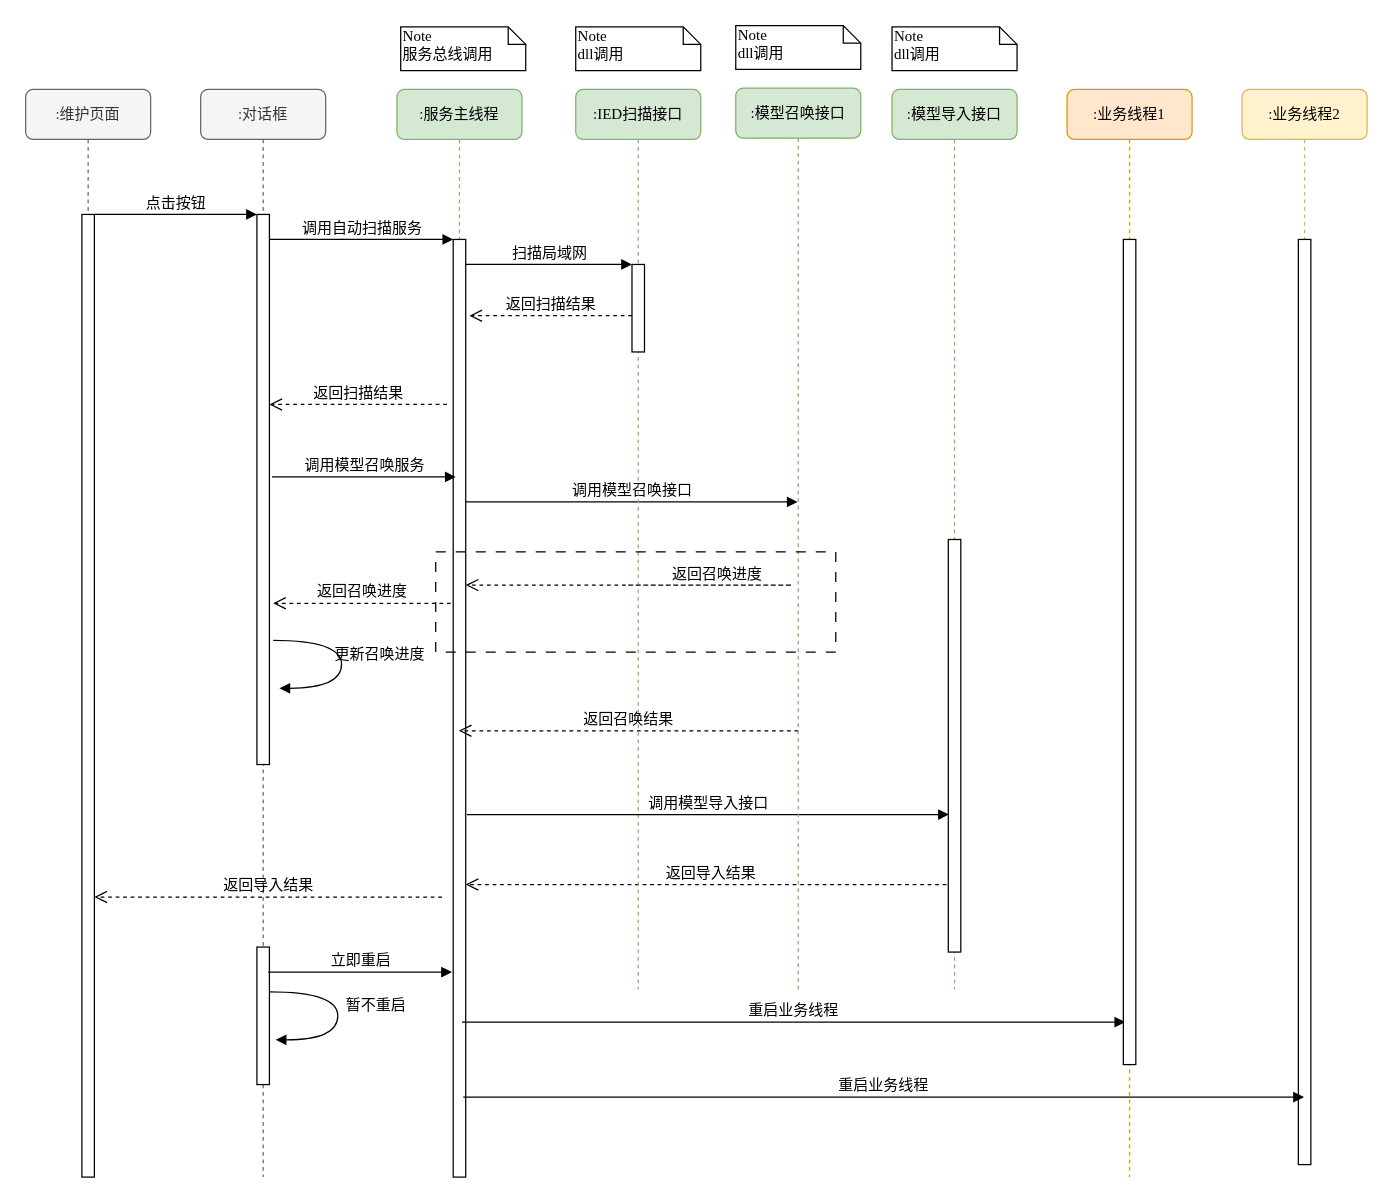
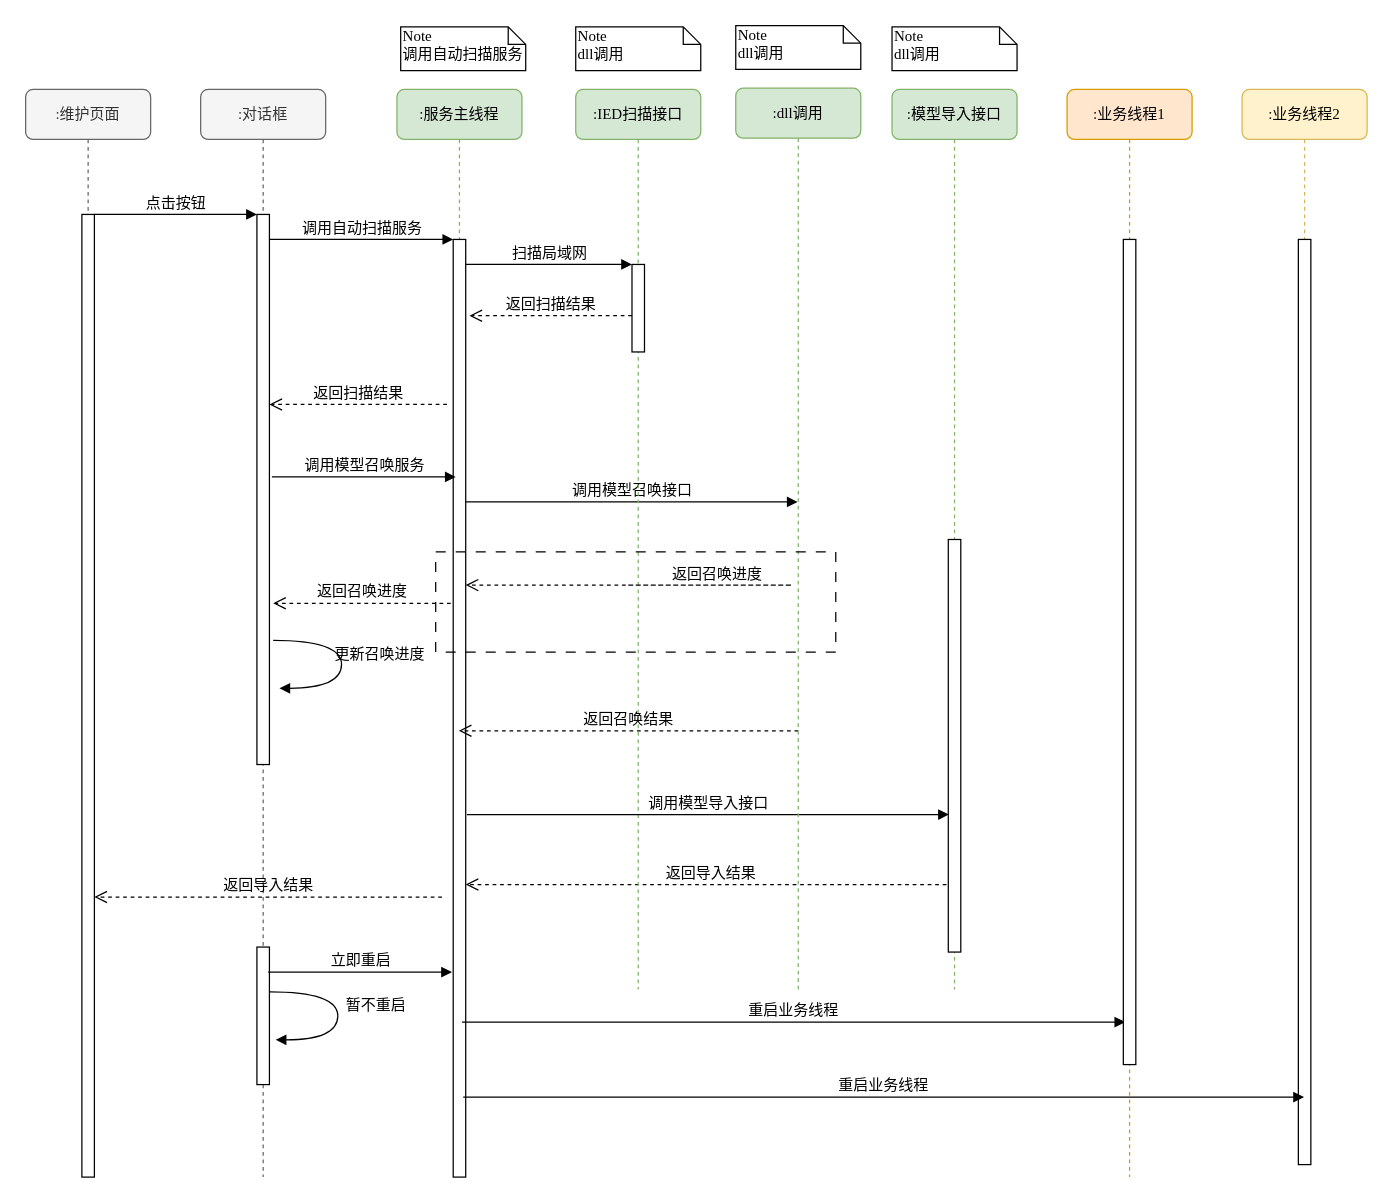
(448, 46) -> (463, 46)
(798, 113) -> (798, 113)
